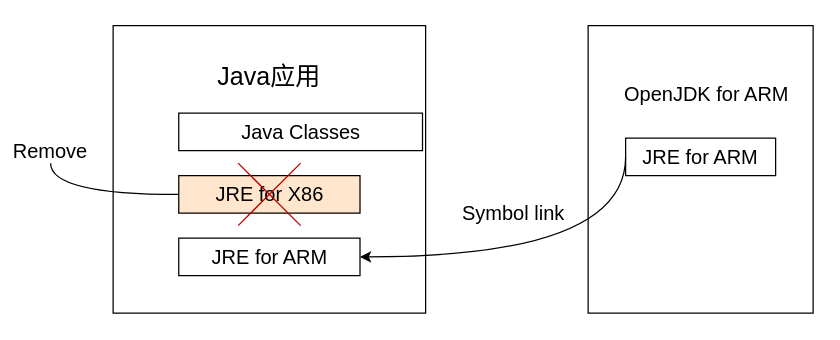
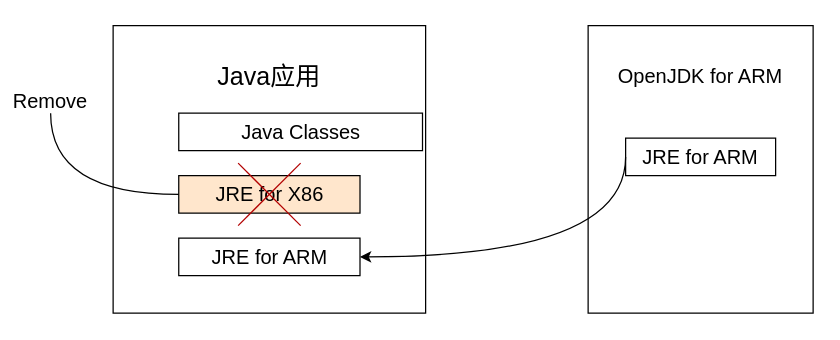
(707, 94) -> (701, 76)
(51, 151) -> (51, 101)
(513, 213) -> none
